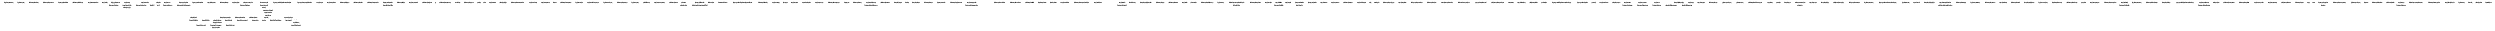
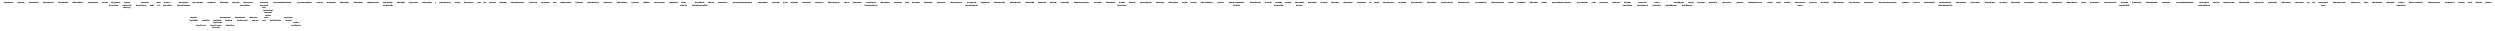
none -> (985, 3)
none -> (1110, 3)
